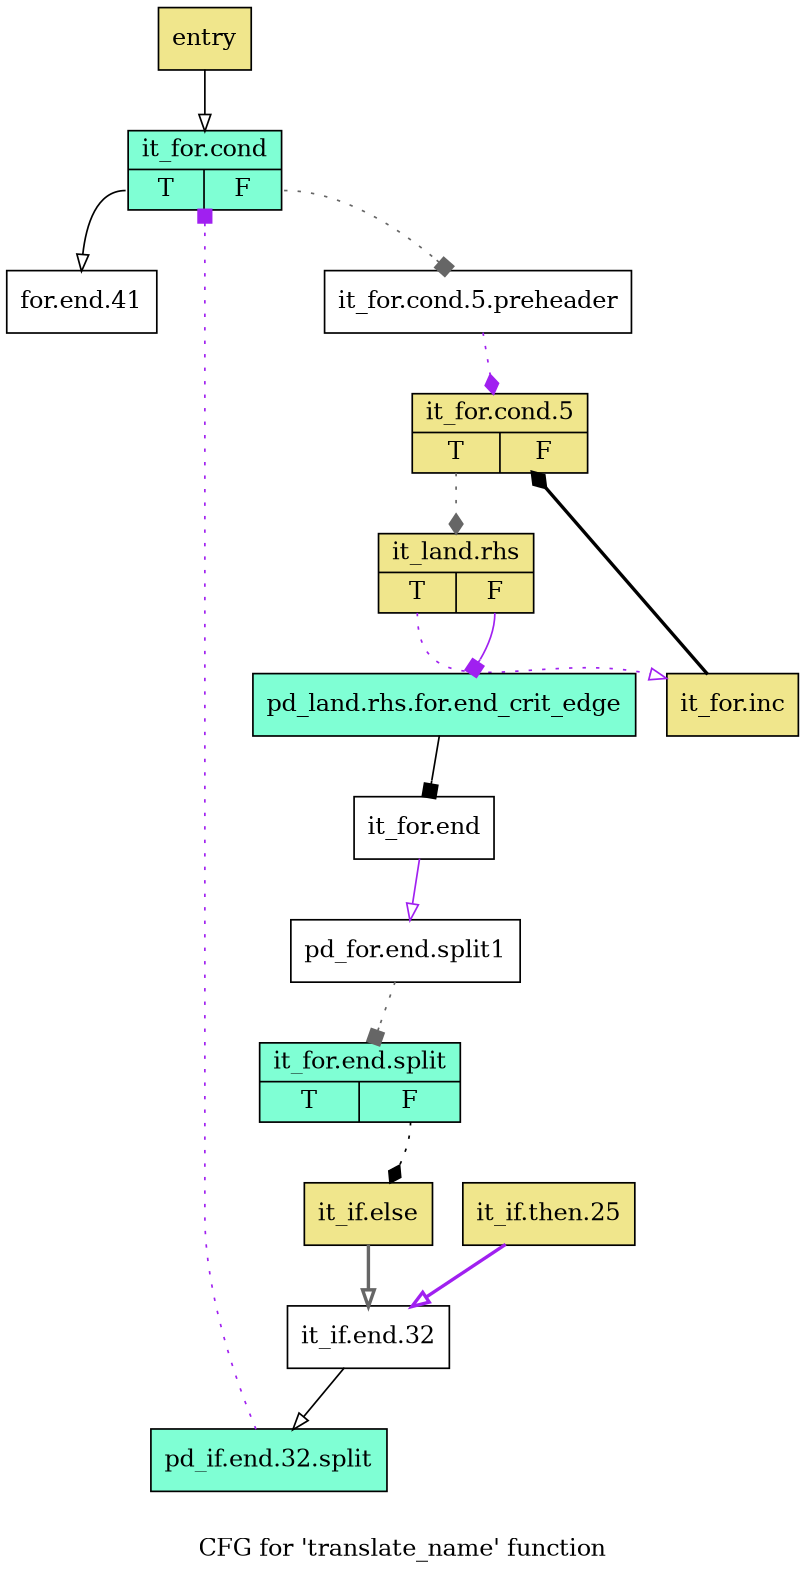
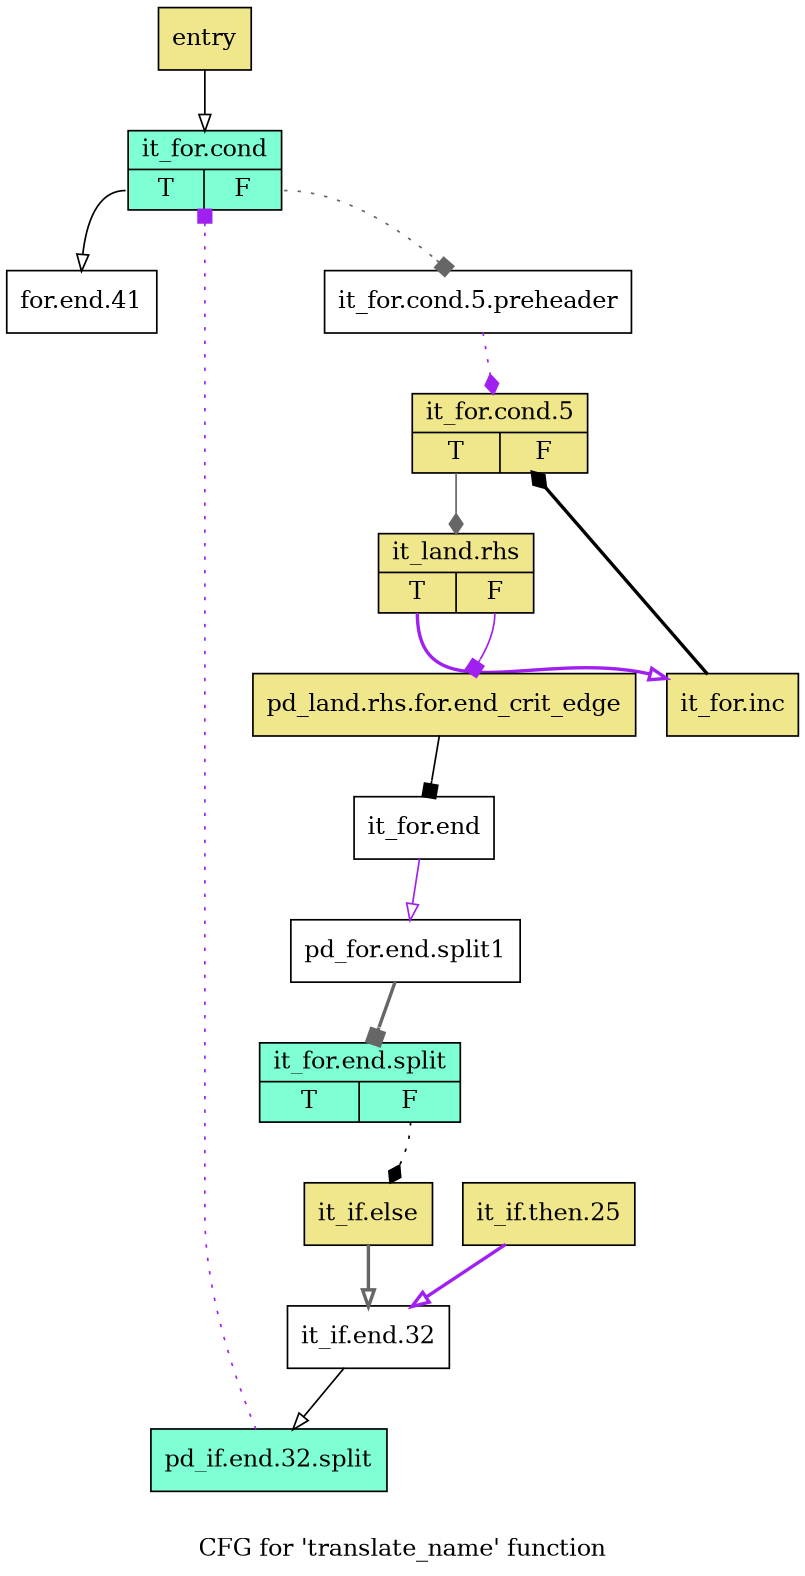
(456, 493) -> (456, 493)
(516, 671) -> (516, 671)
(444, 705) -> (444, 705)
(387, 1004) -> (387, 1004)
